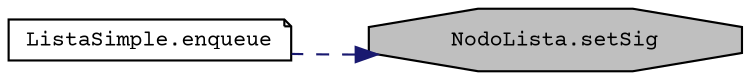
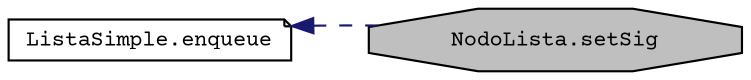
(323, 54) -> (345, 25)
